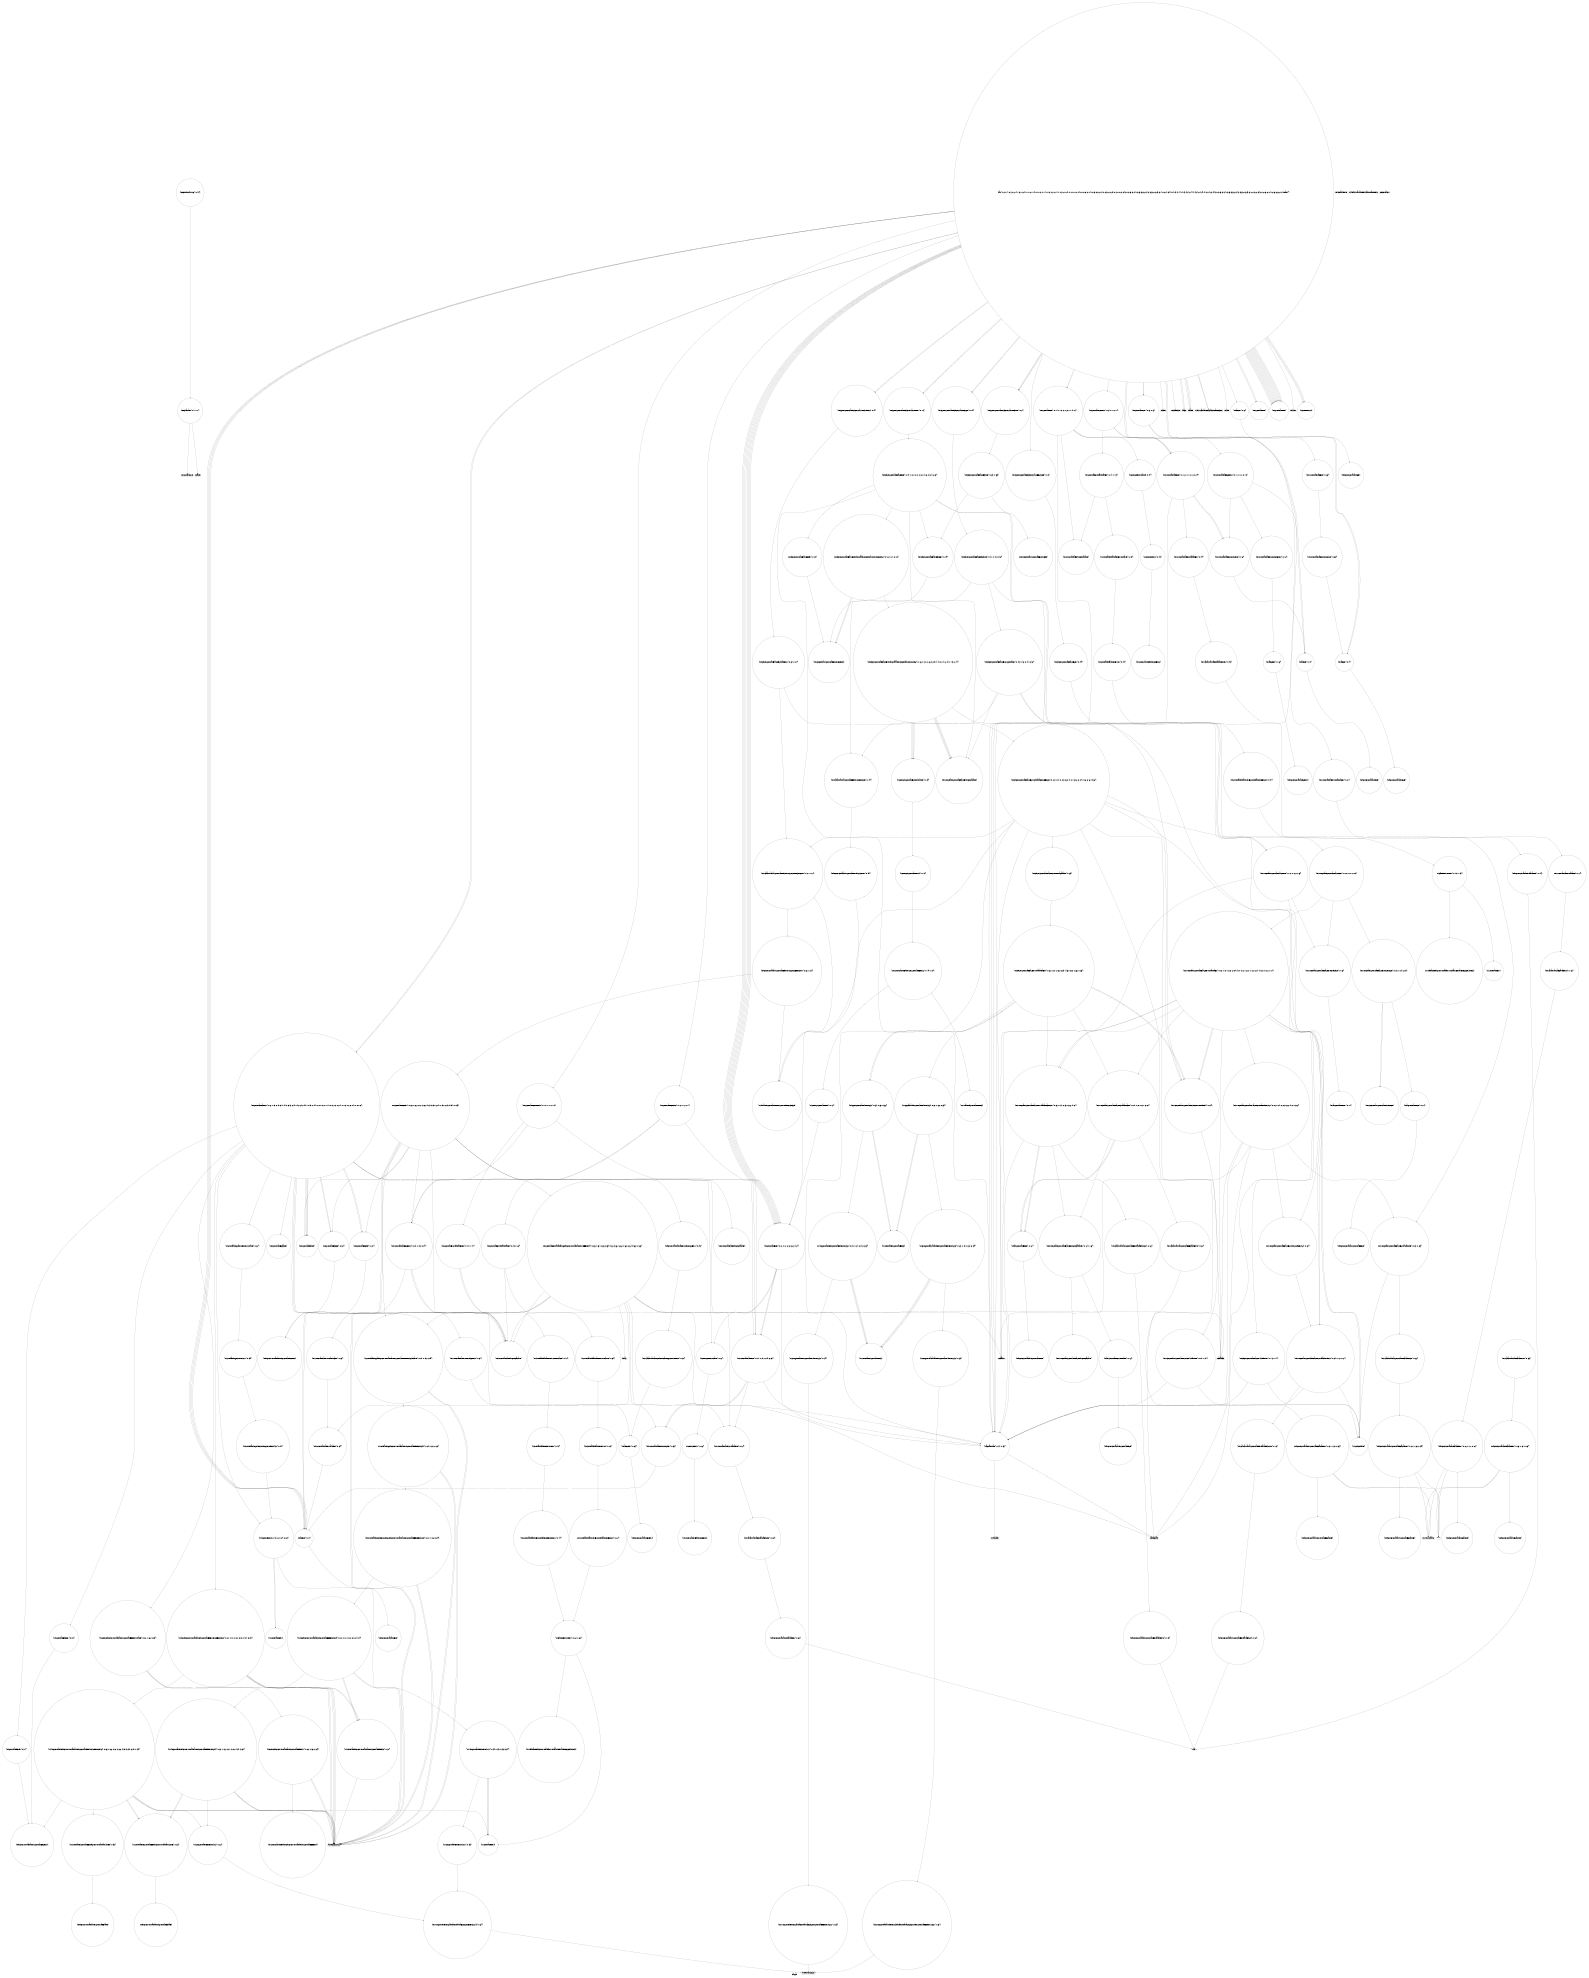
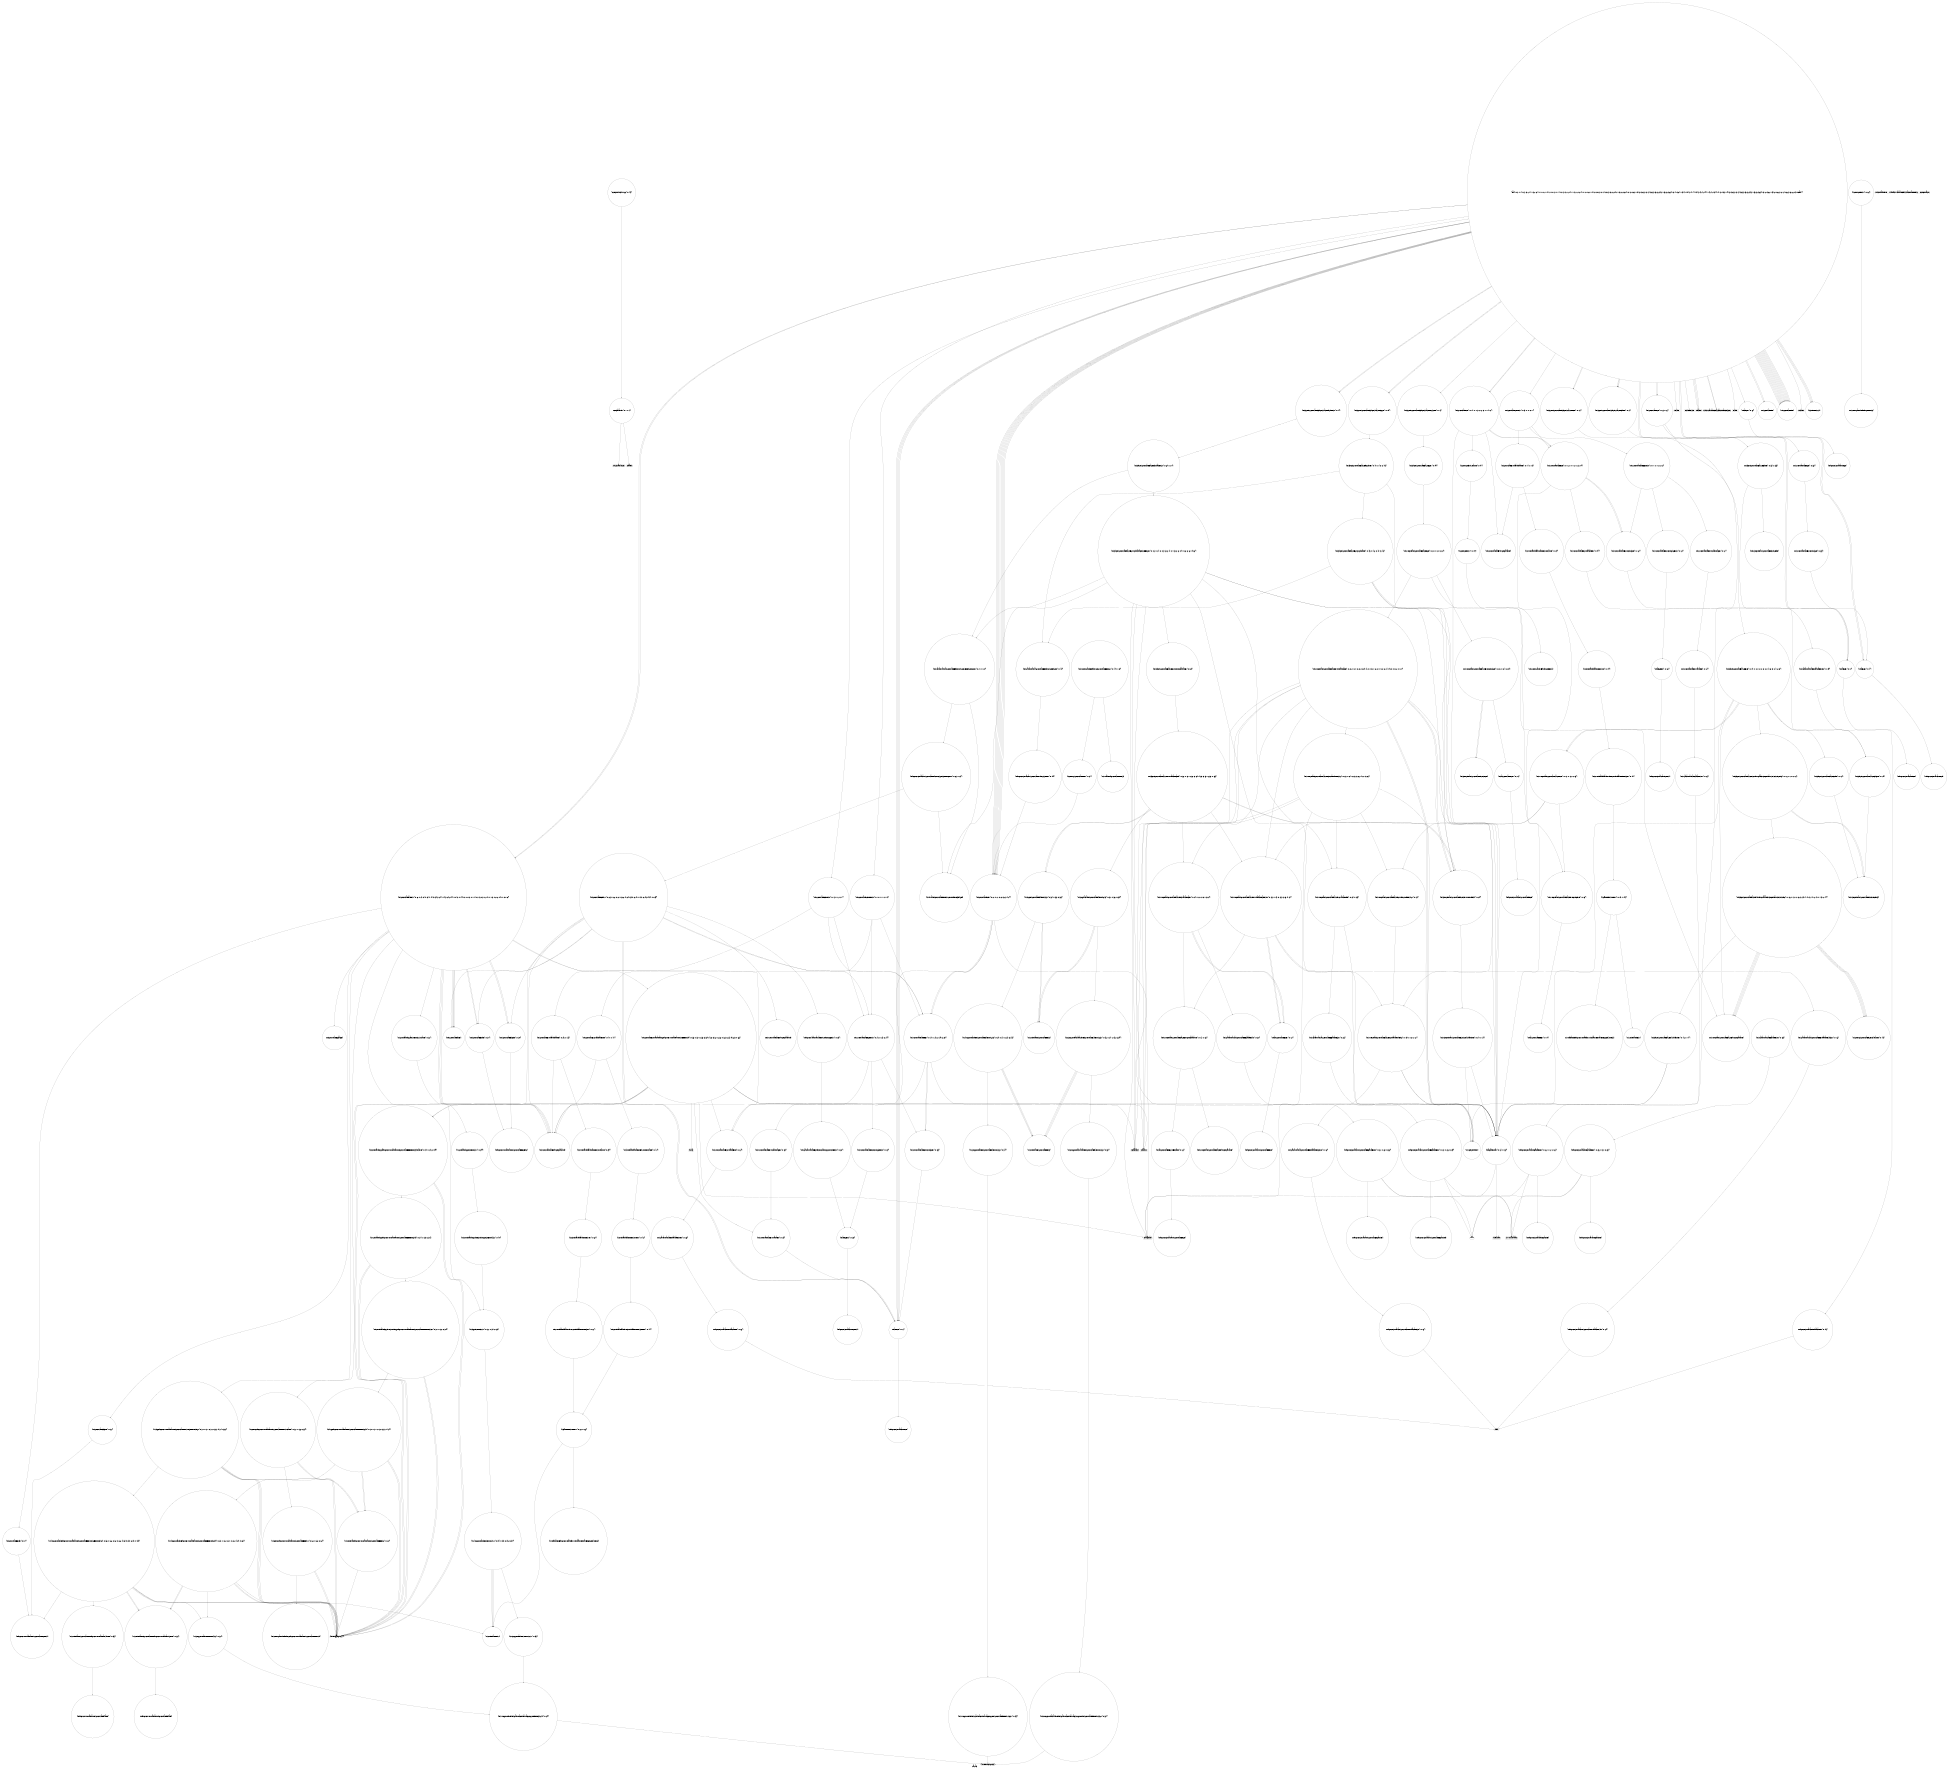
(1184, 411) -> none
(913, 874) -> none
(712, 1359) -> none
(276, 1638) -> none
